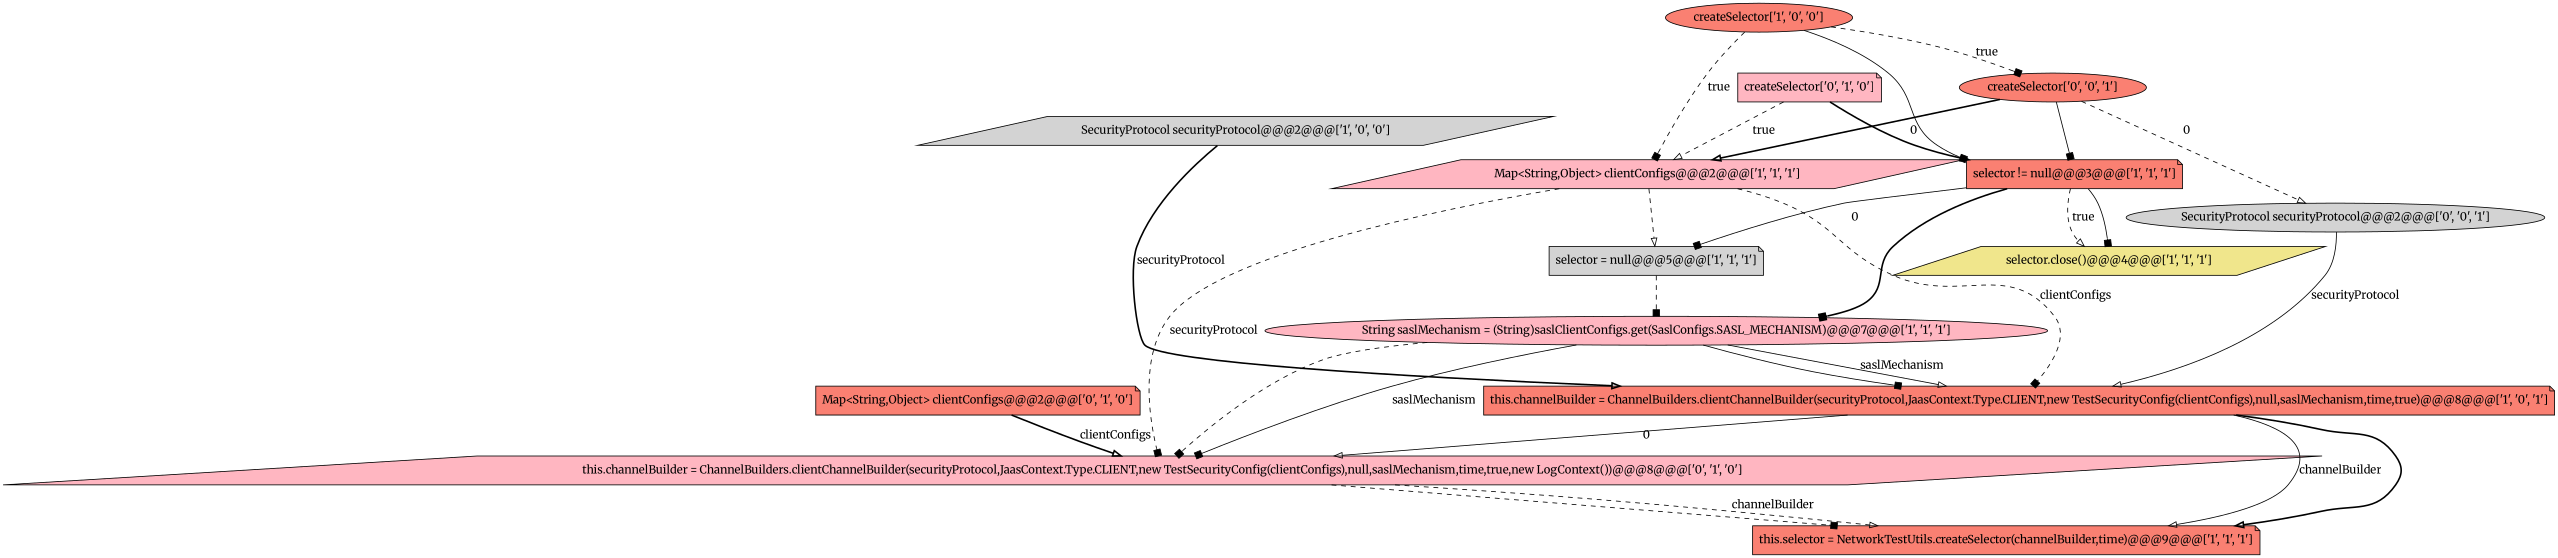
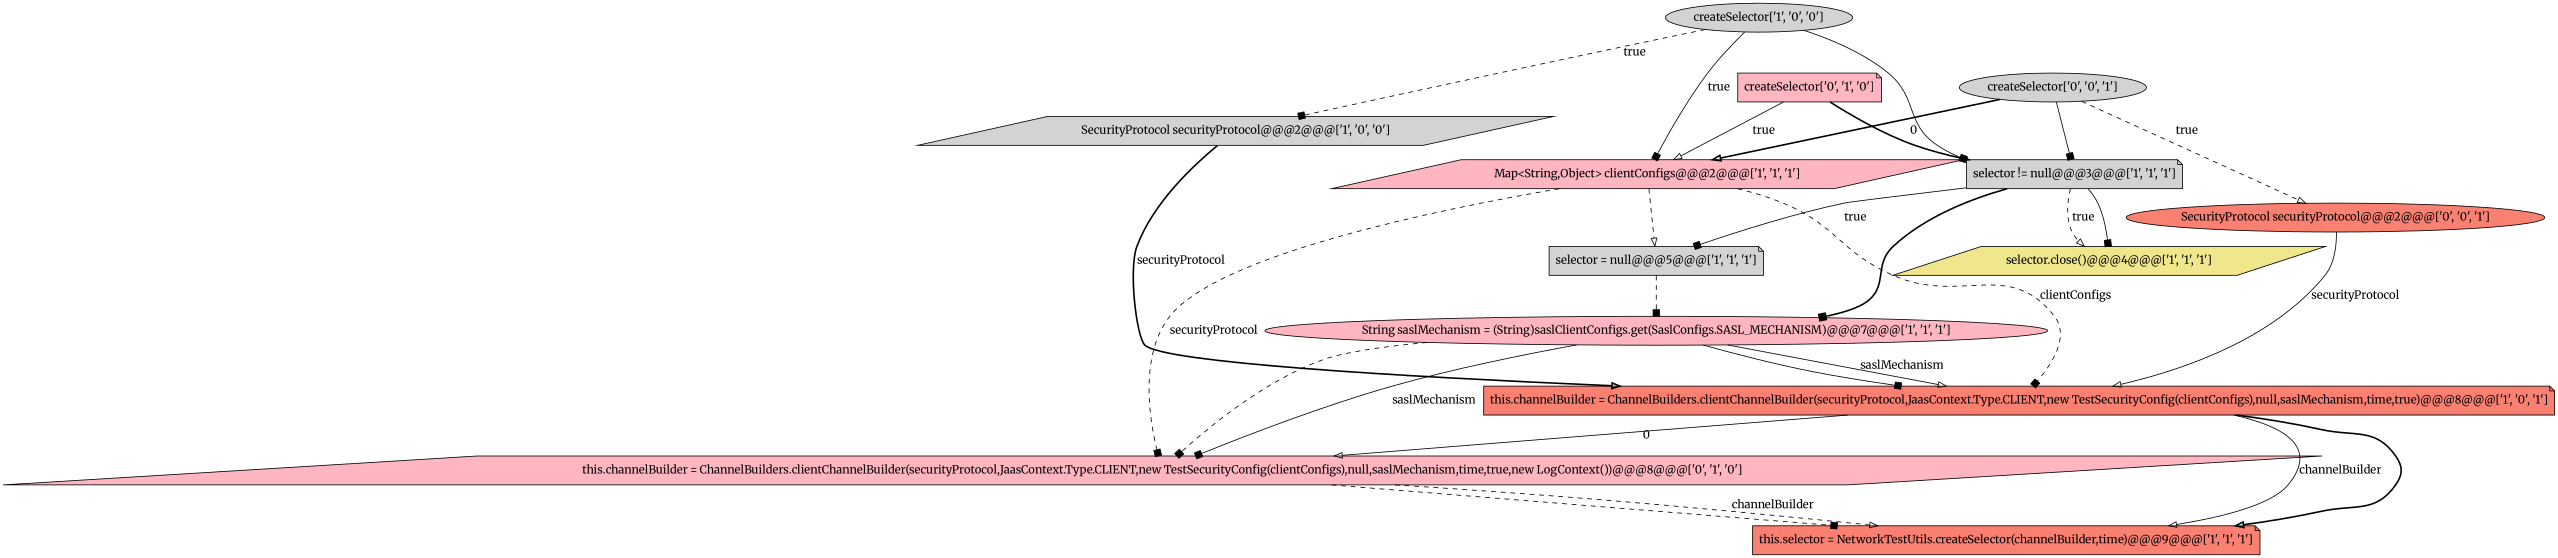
(1759, 18) -> (1759, 18)
(1924, 43) -> (1506, 72)
(2053, 88) -> (2053, 88)
(1697, 89) -> (1697, 89)
(1732, 129) -> (1732, 129)
(2187, 131) -> (2187, 131)
(2075, 174) -> (2075, 174)
(1855, 218) -> (1855, 218)
(2335, 218) -> (2335, 218)
(978, 401) -> none
